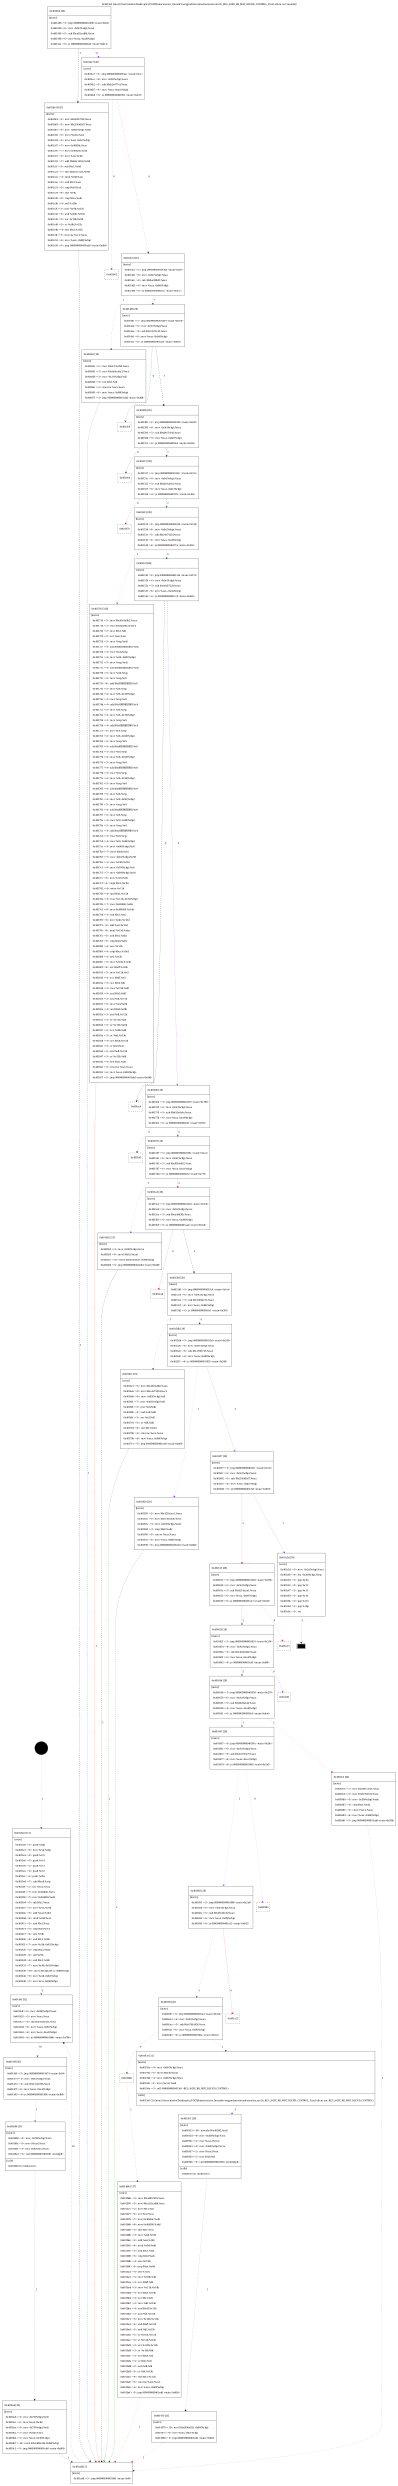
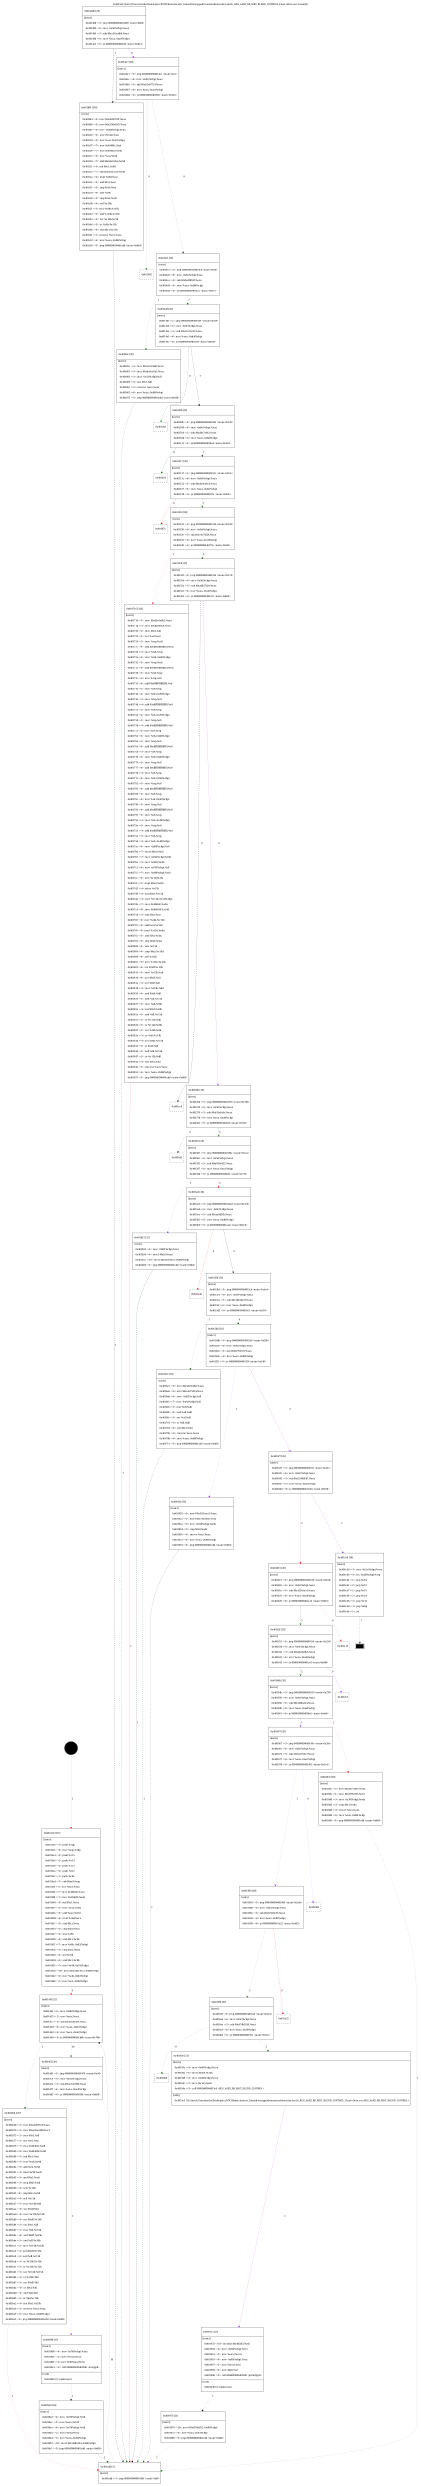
(132, 2132) -> (31, 2074)
